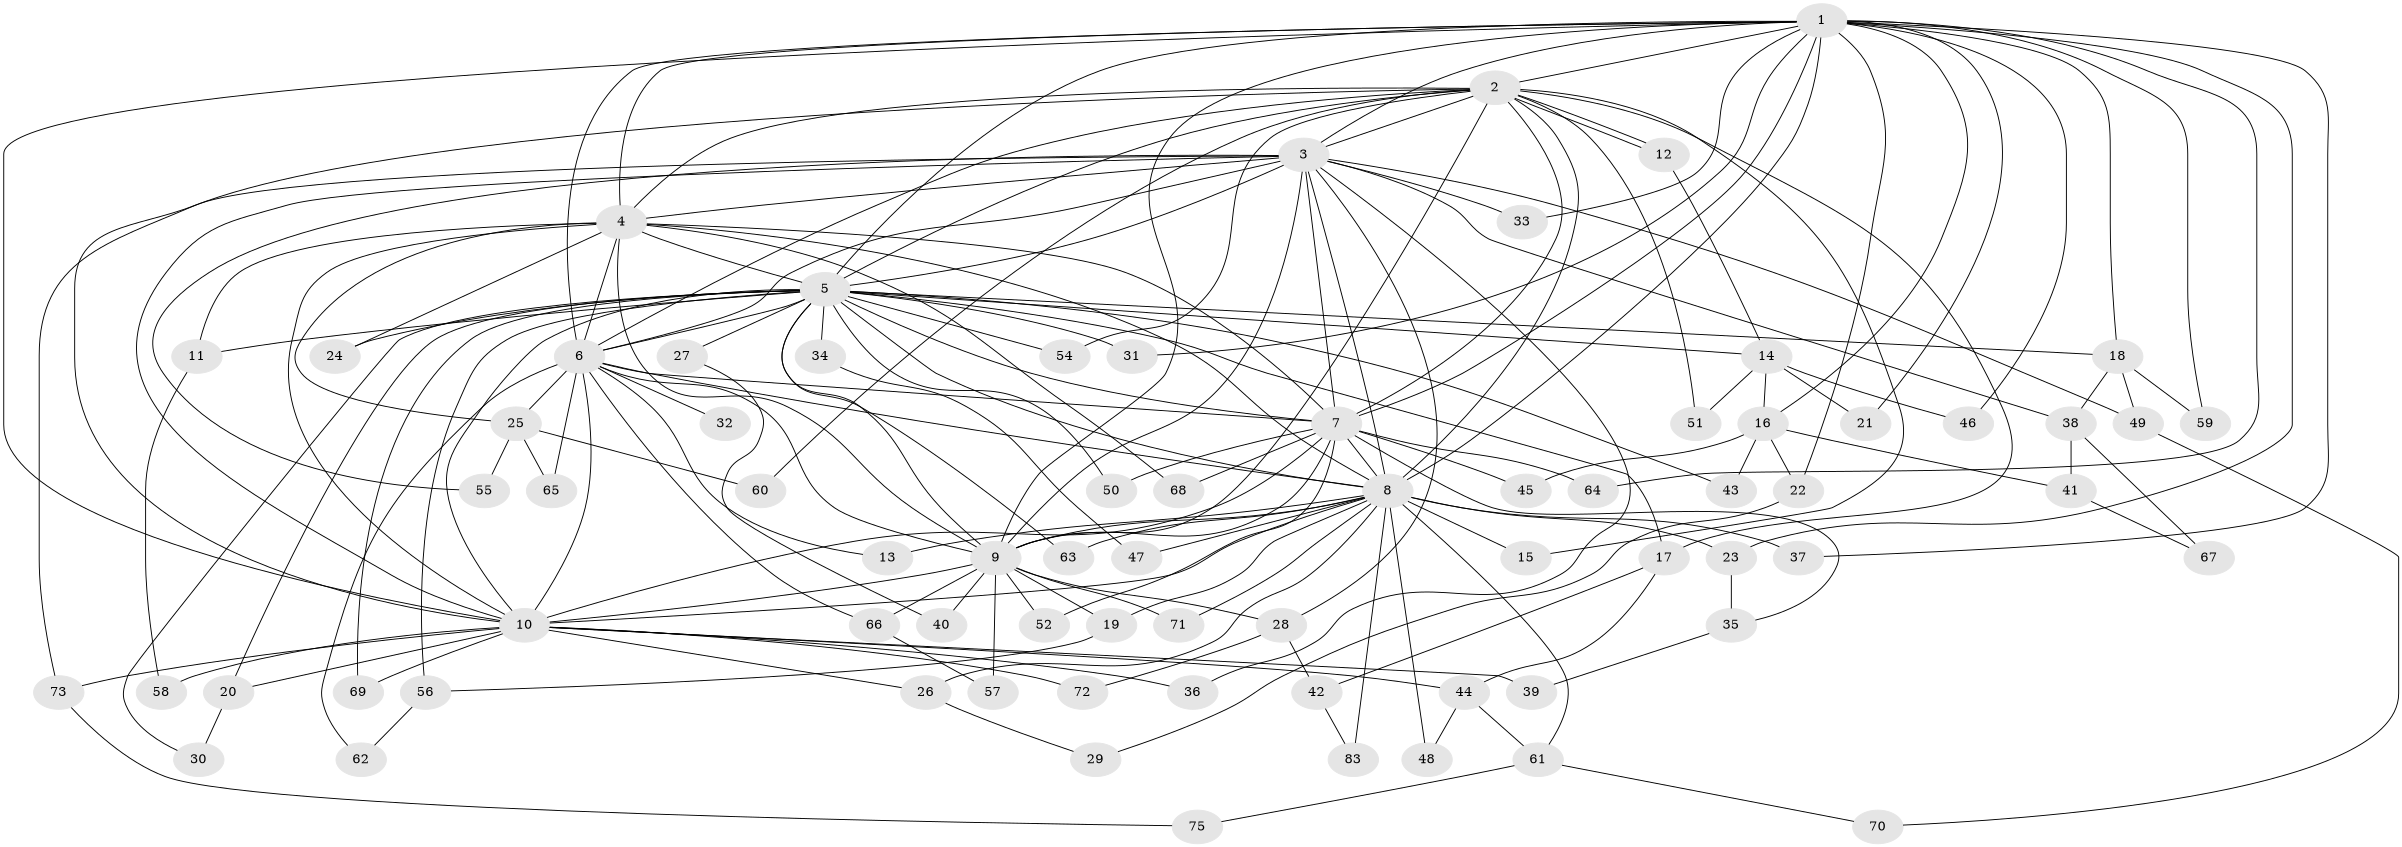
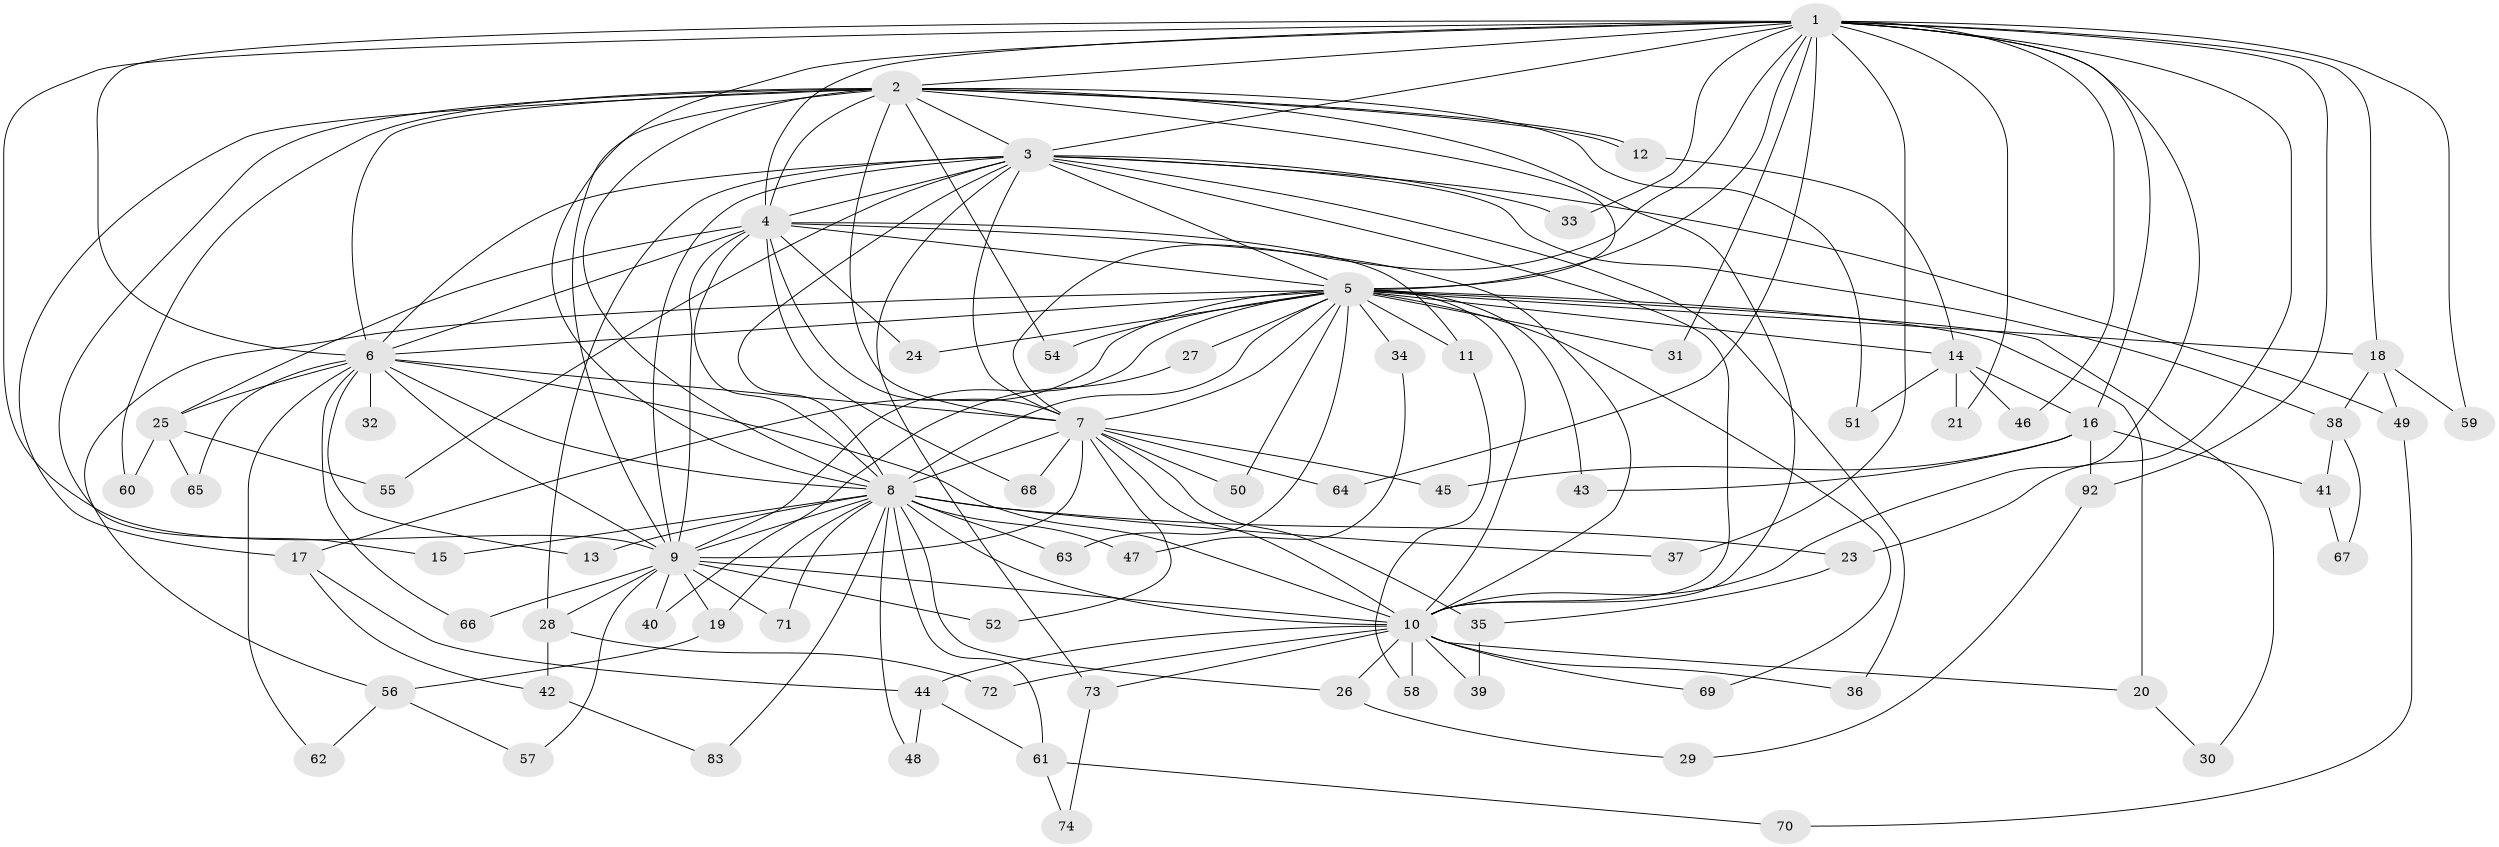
(1799, 491) -> (2091, 491)
(952, 669) -> (459, 726)
(1197, 827) -> (1067, 827)
